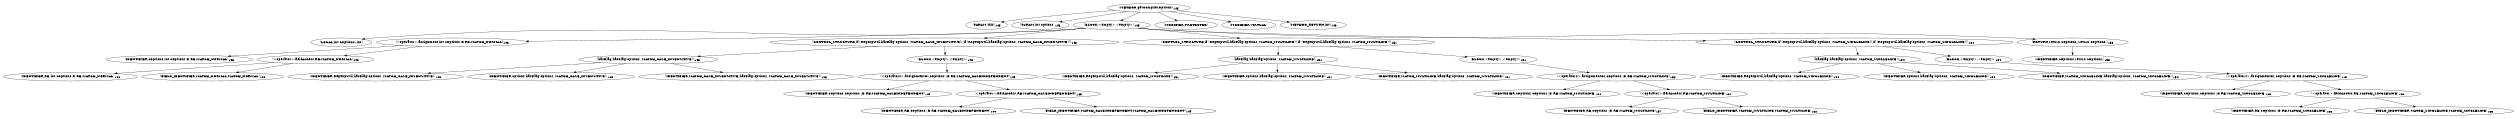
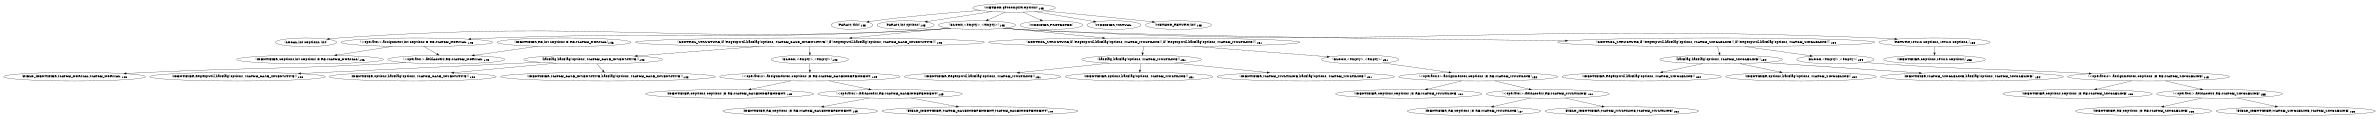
(196, 68) -> (506, 51)
